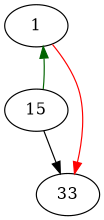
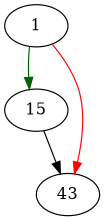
(44, 74) -> (29, 62)
(68, 195) -> (68, 195)
